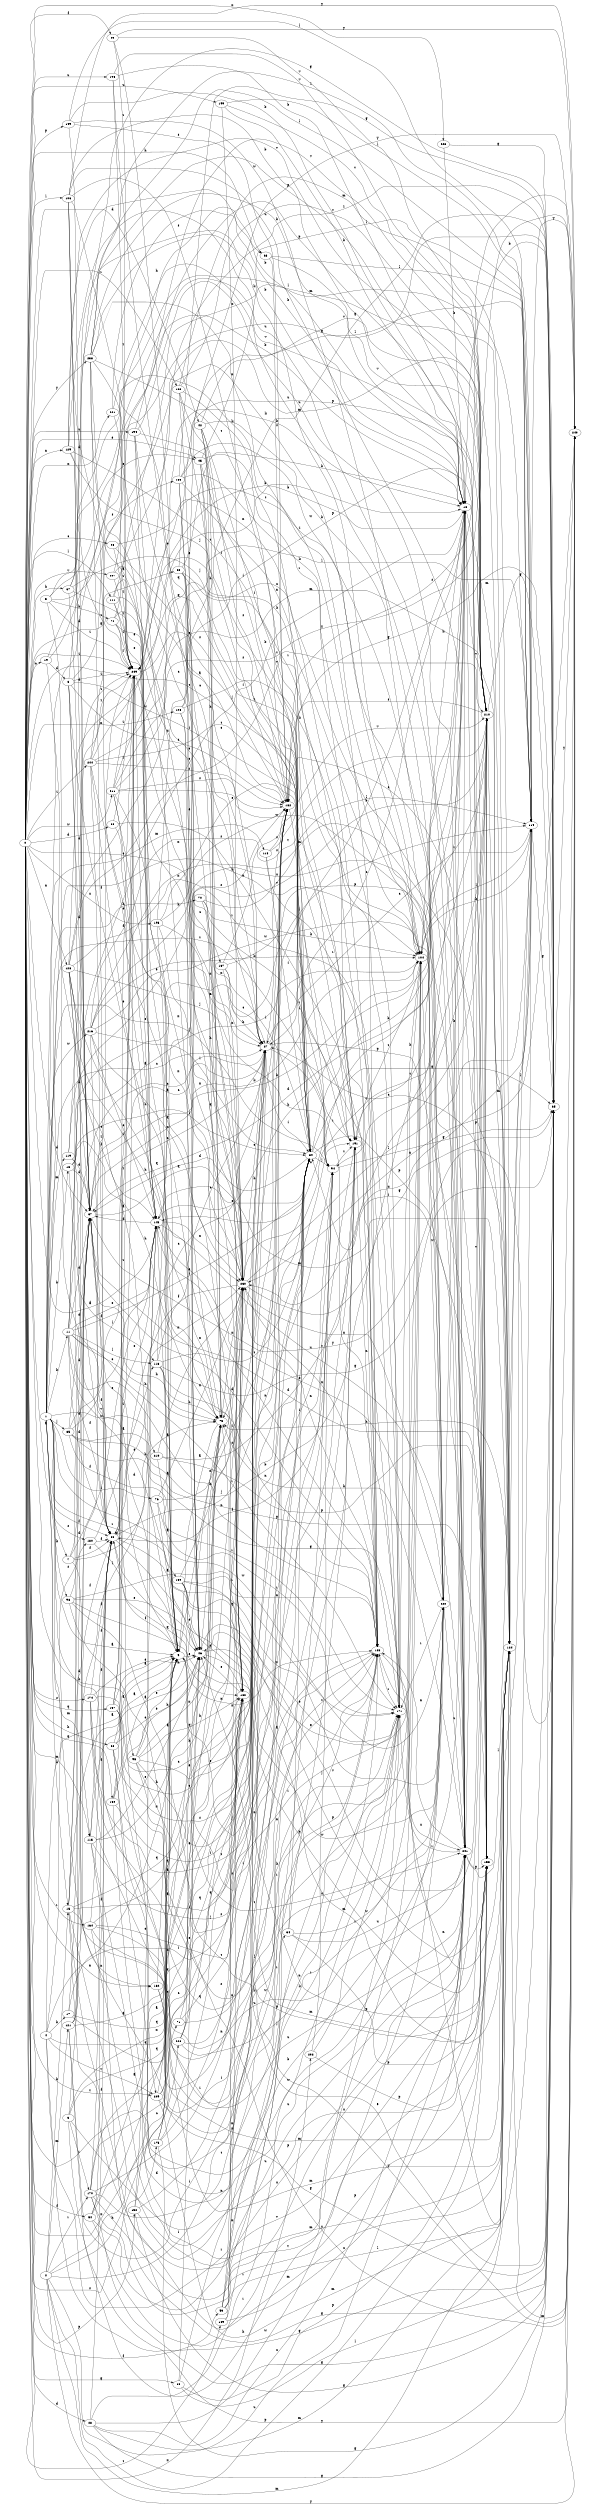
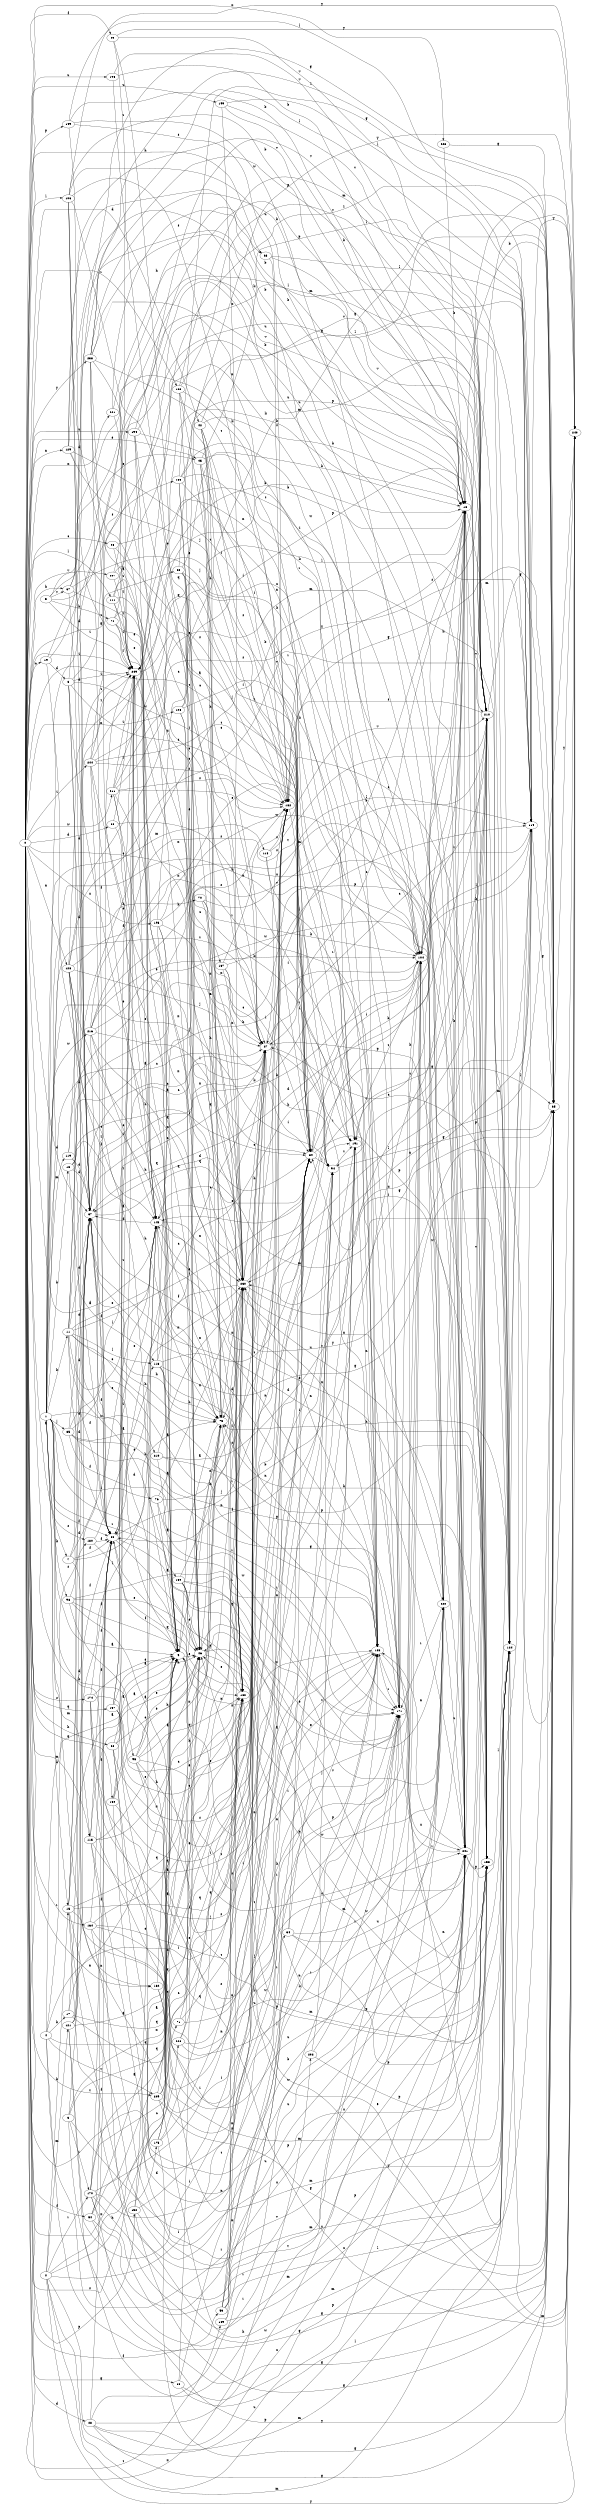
(123, 359) -> none
(432, 996) -> (337, 448)
none -> (348, 1036)
none -> (229, 1304)
(73, 1314) -> (56, 595)
(204, 1733) -> none
